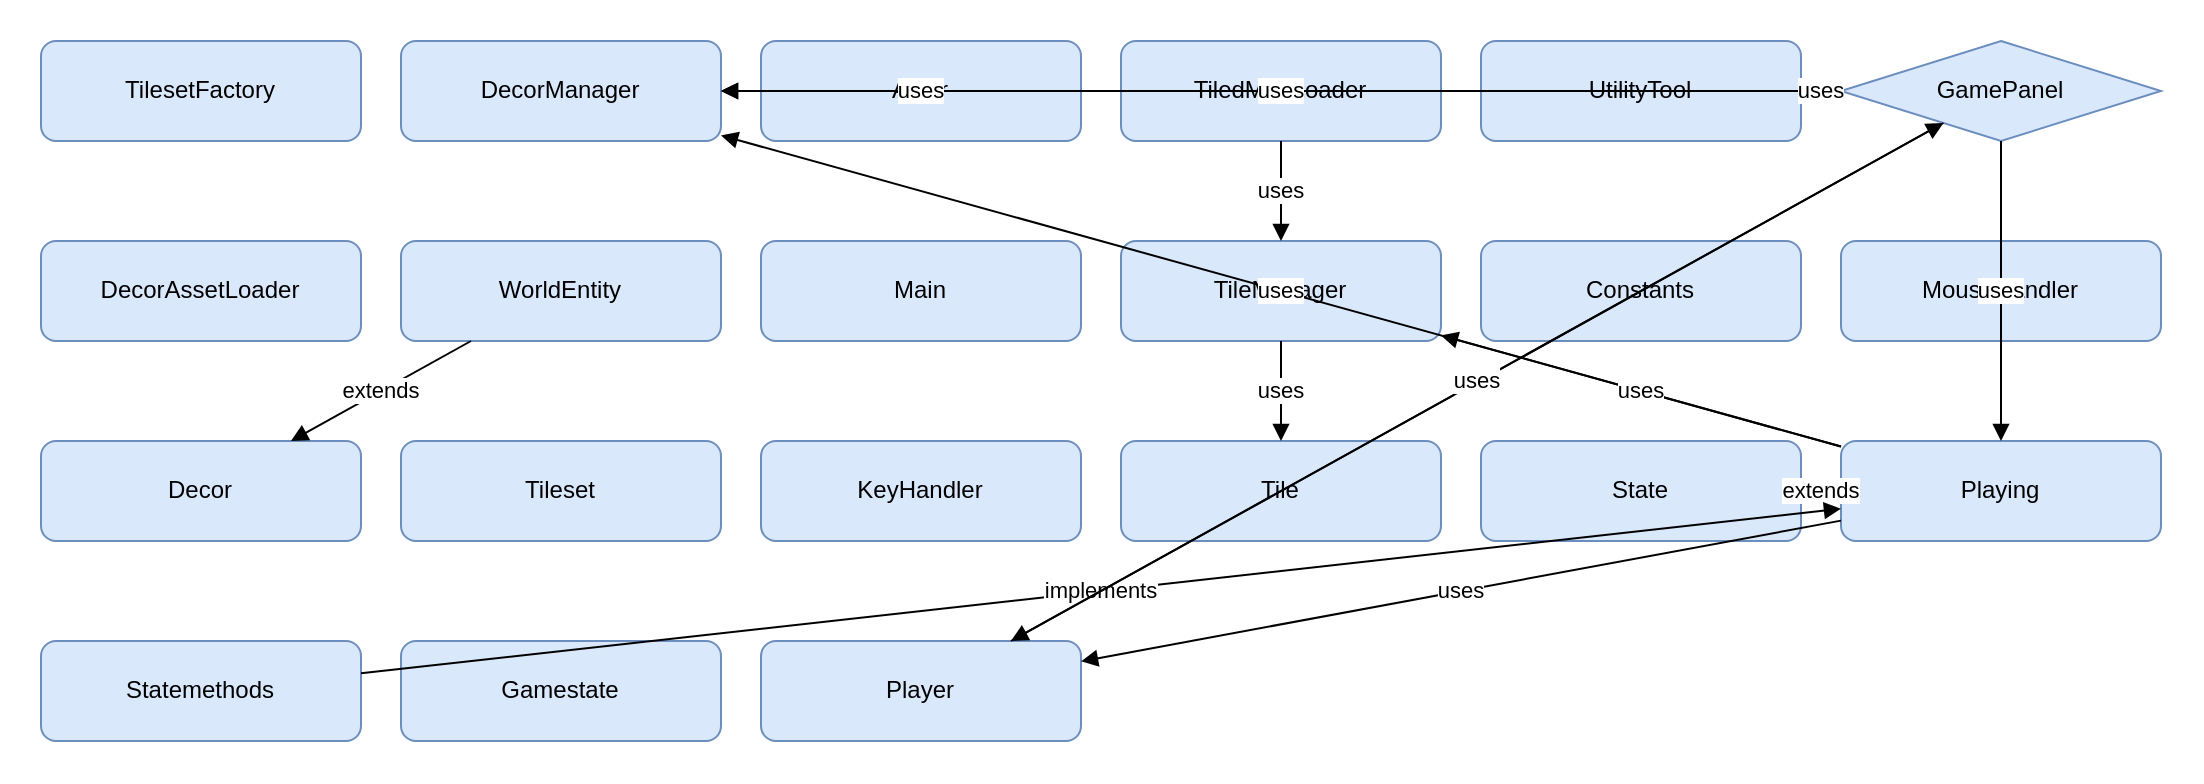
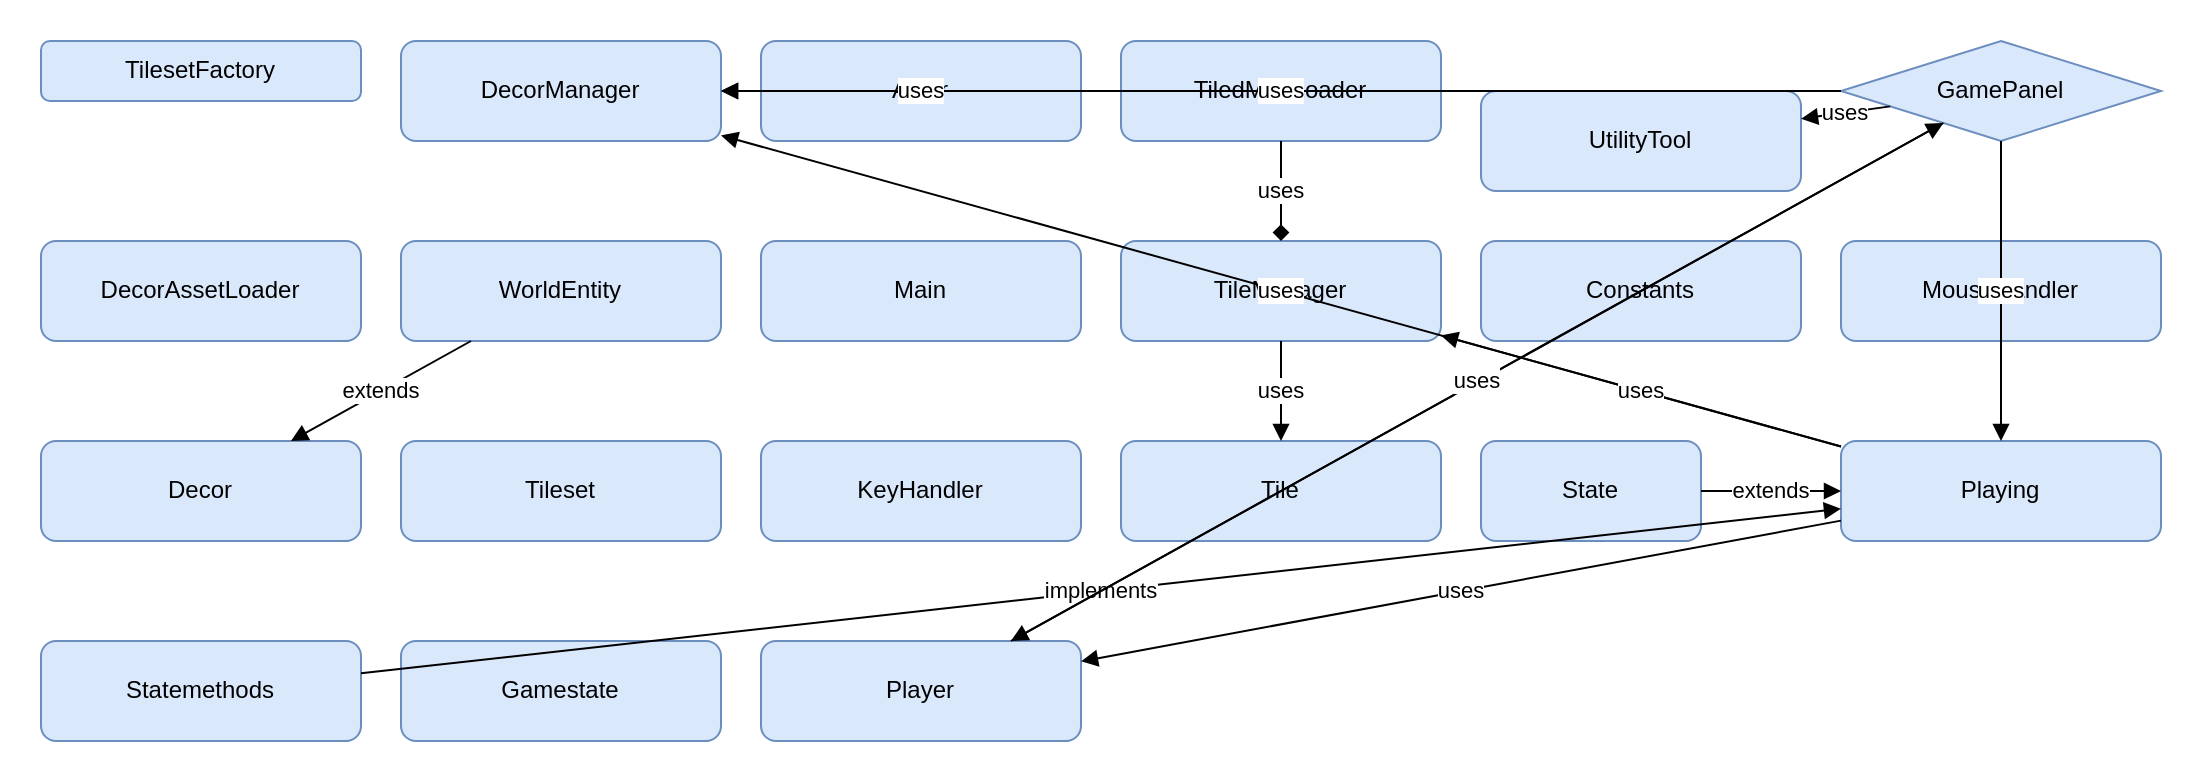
(201, 91) -> (201, 71)
(1641, 91) -> (1641, 141)
(1281, 223) -> (1281, 224)
(1641, 491) -> (1591, 491)
